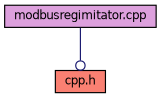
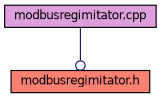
(80, 82) -> (80, 82)
